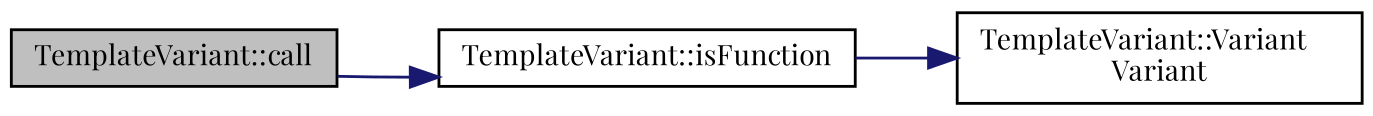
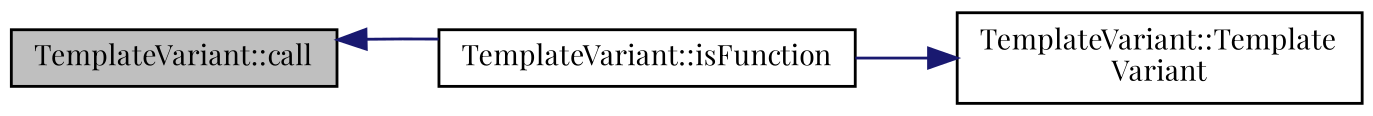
(1160, 58) -> (1160, 58)
(374, 77) -> (403, 39)
